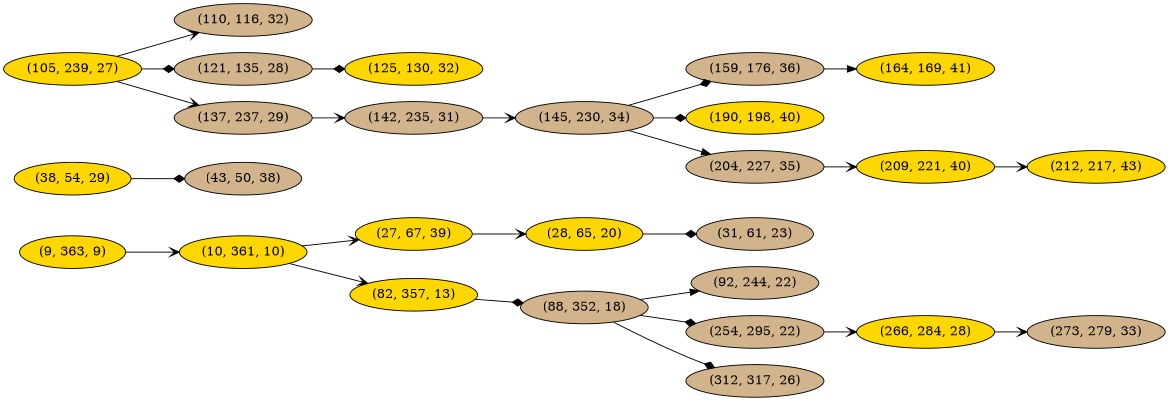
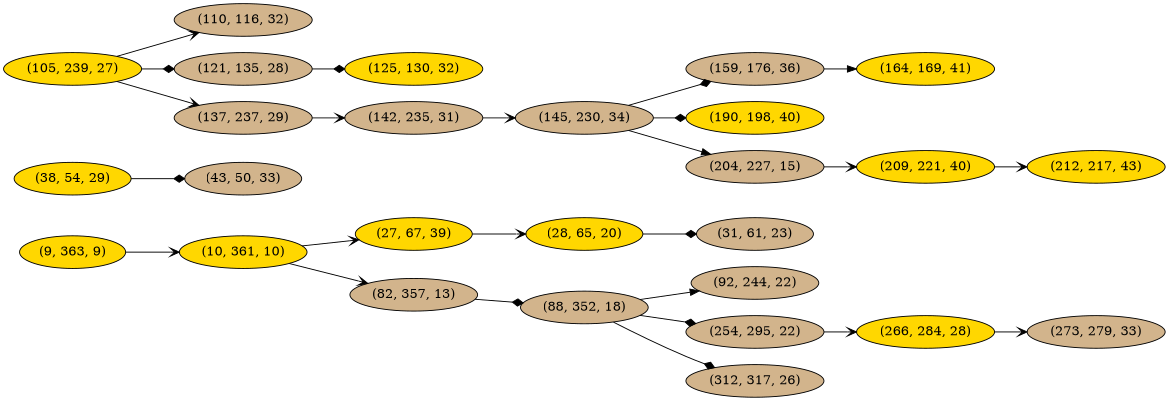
(755, 167) -> (755, 167)
(243, 179) -> (243, 179)
(414, 295) -> (414, 295)
